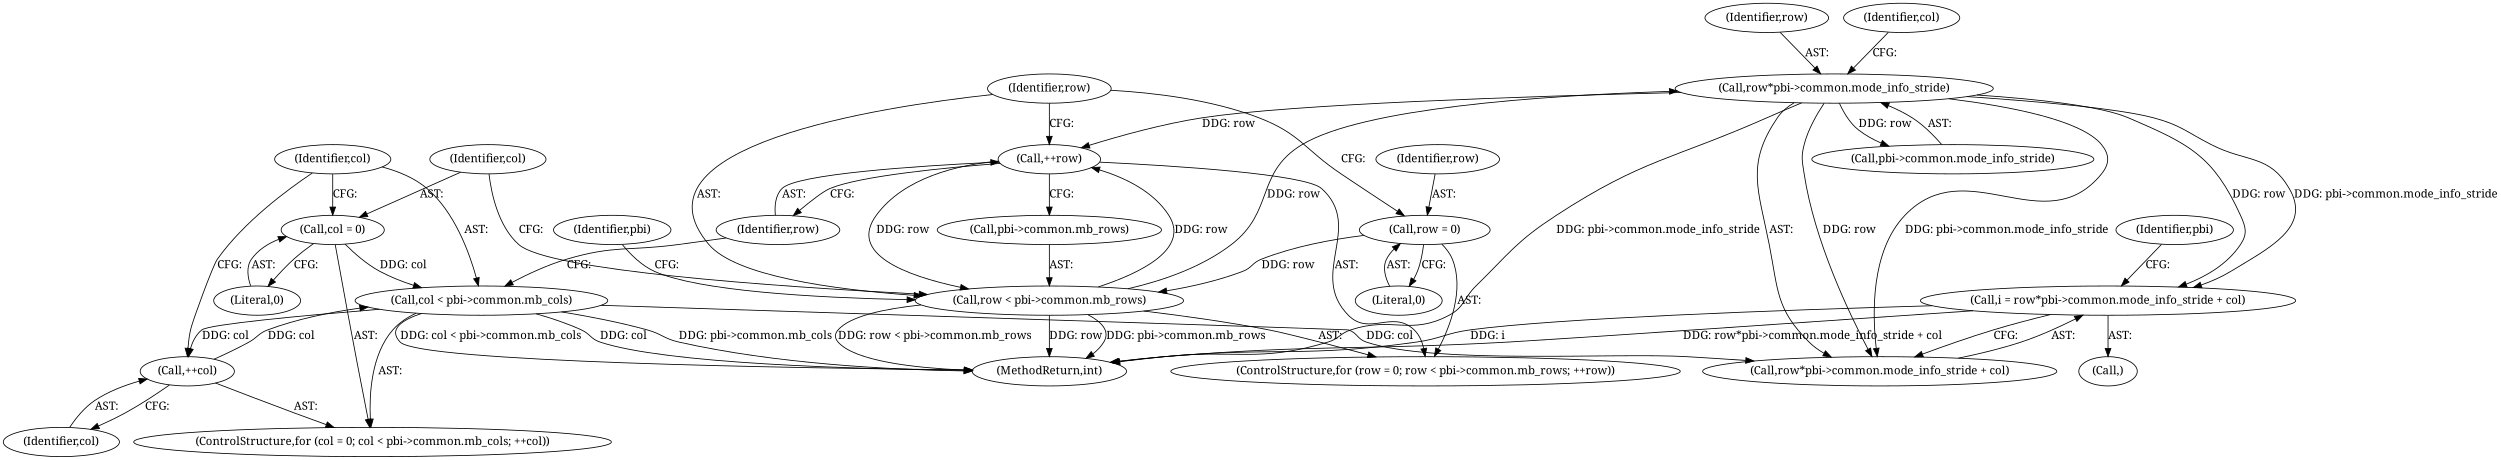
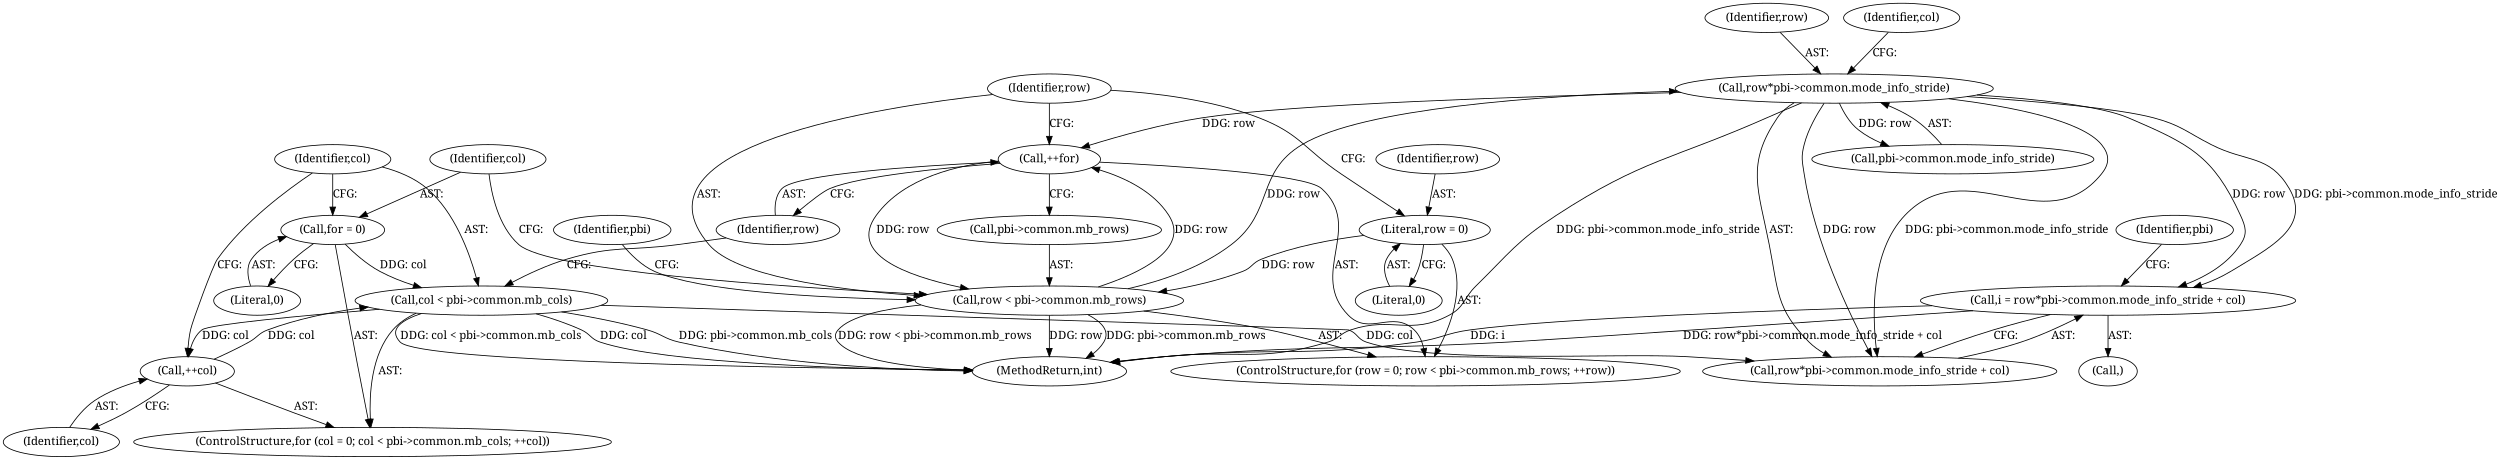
(1049, 159) -> (1049, 159)
(333, 230) -> (333, 230)
(1425, 230) -> (1425, 230)
